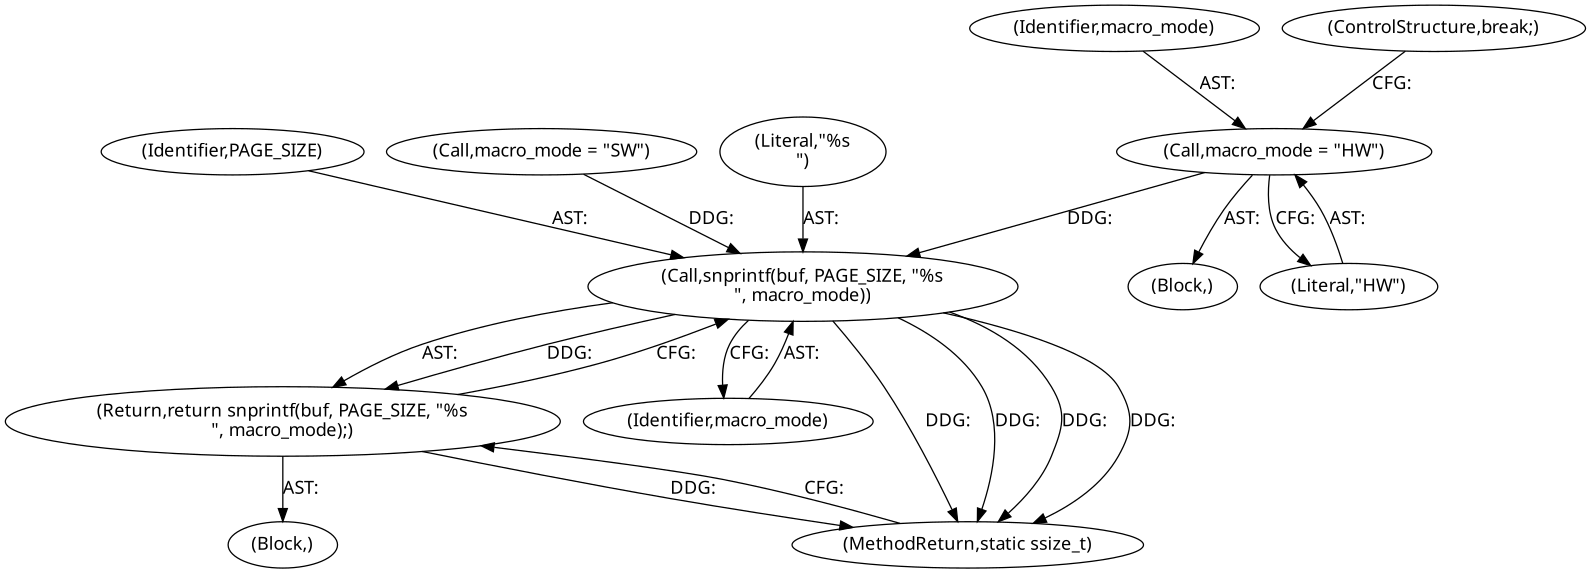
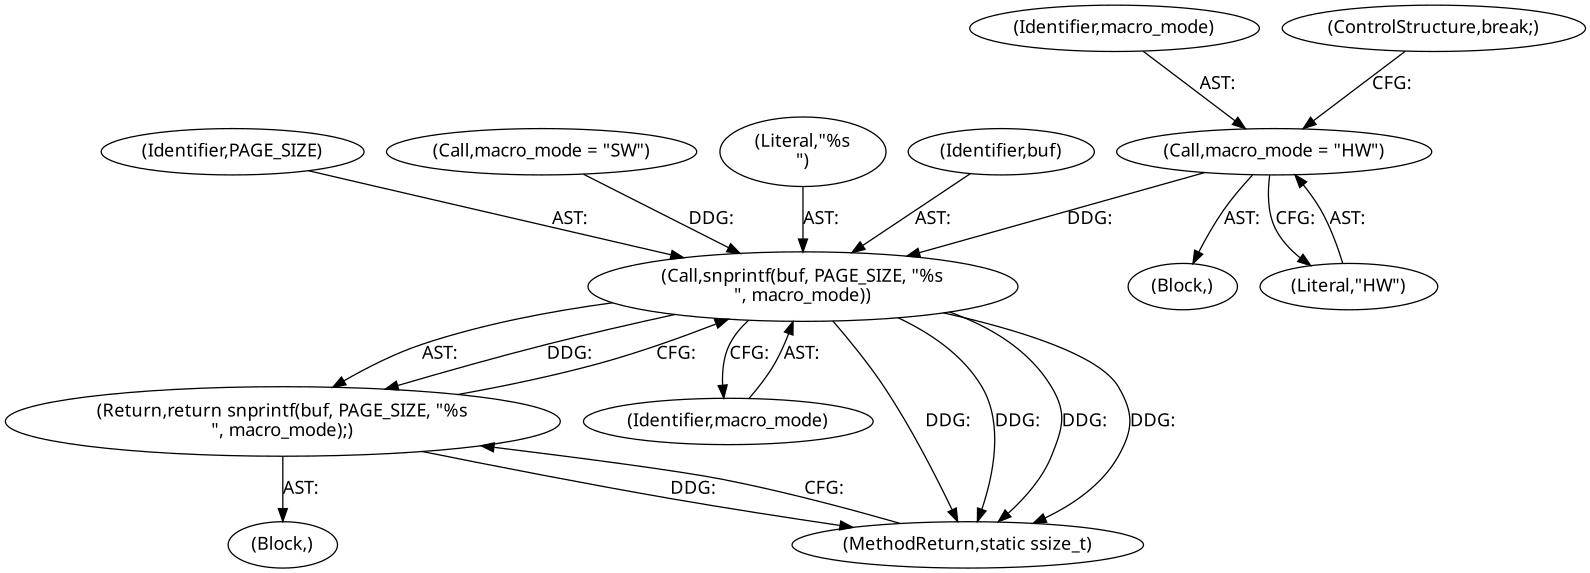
none -> (1001, 152)
